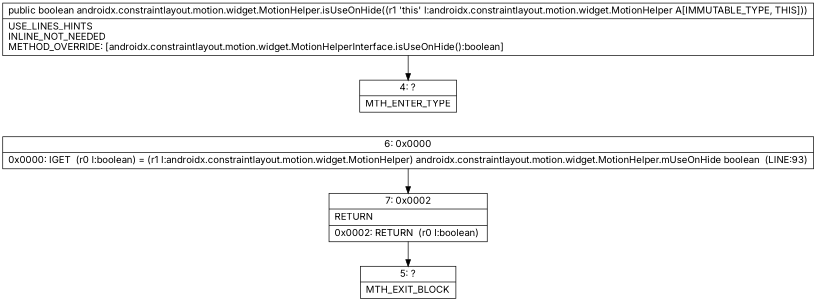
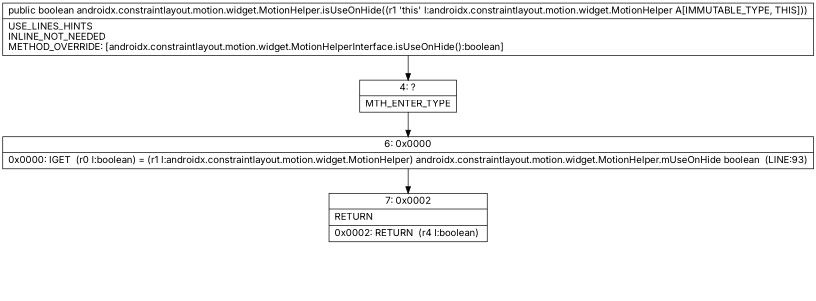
none -> (408, 121)
(408, 233) -> (408, 233)
(408, 282) -> none
